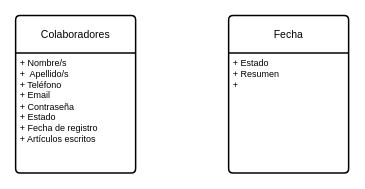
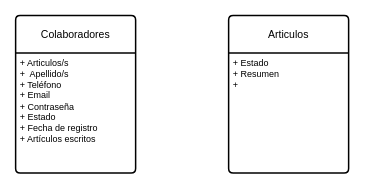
(288, 34) -> (288, 34)
(66, 101) -> (66, 101)
